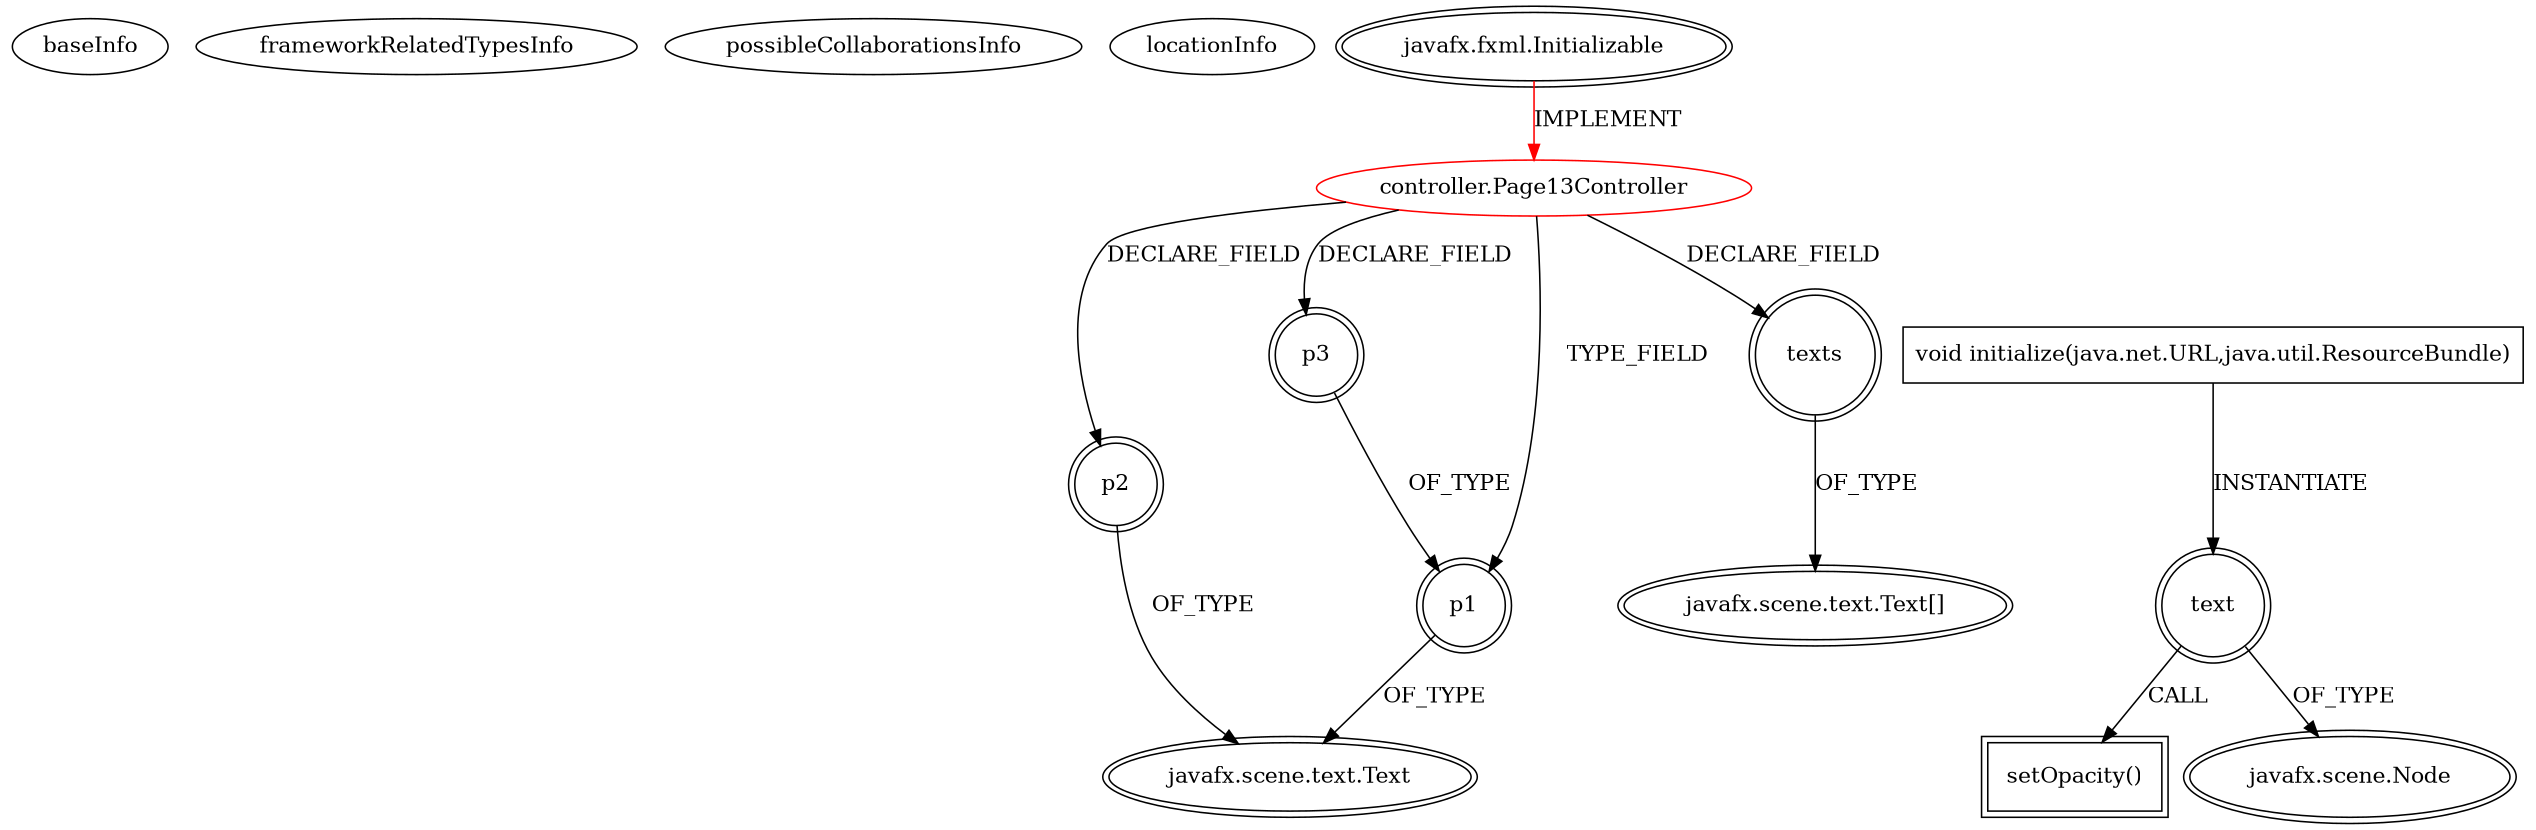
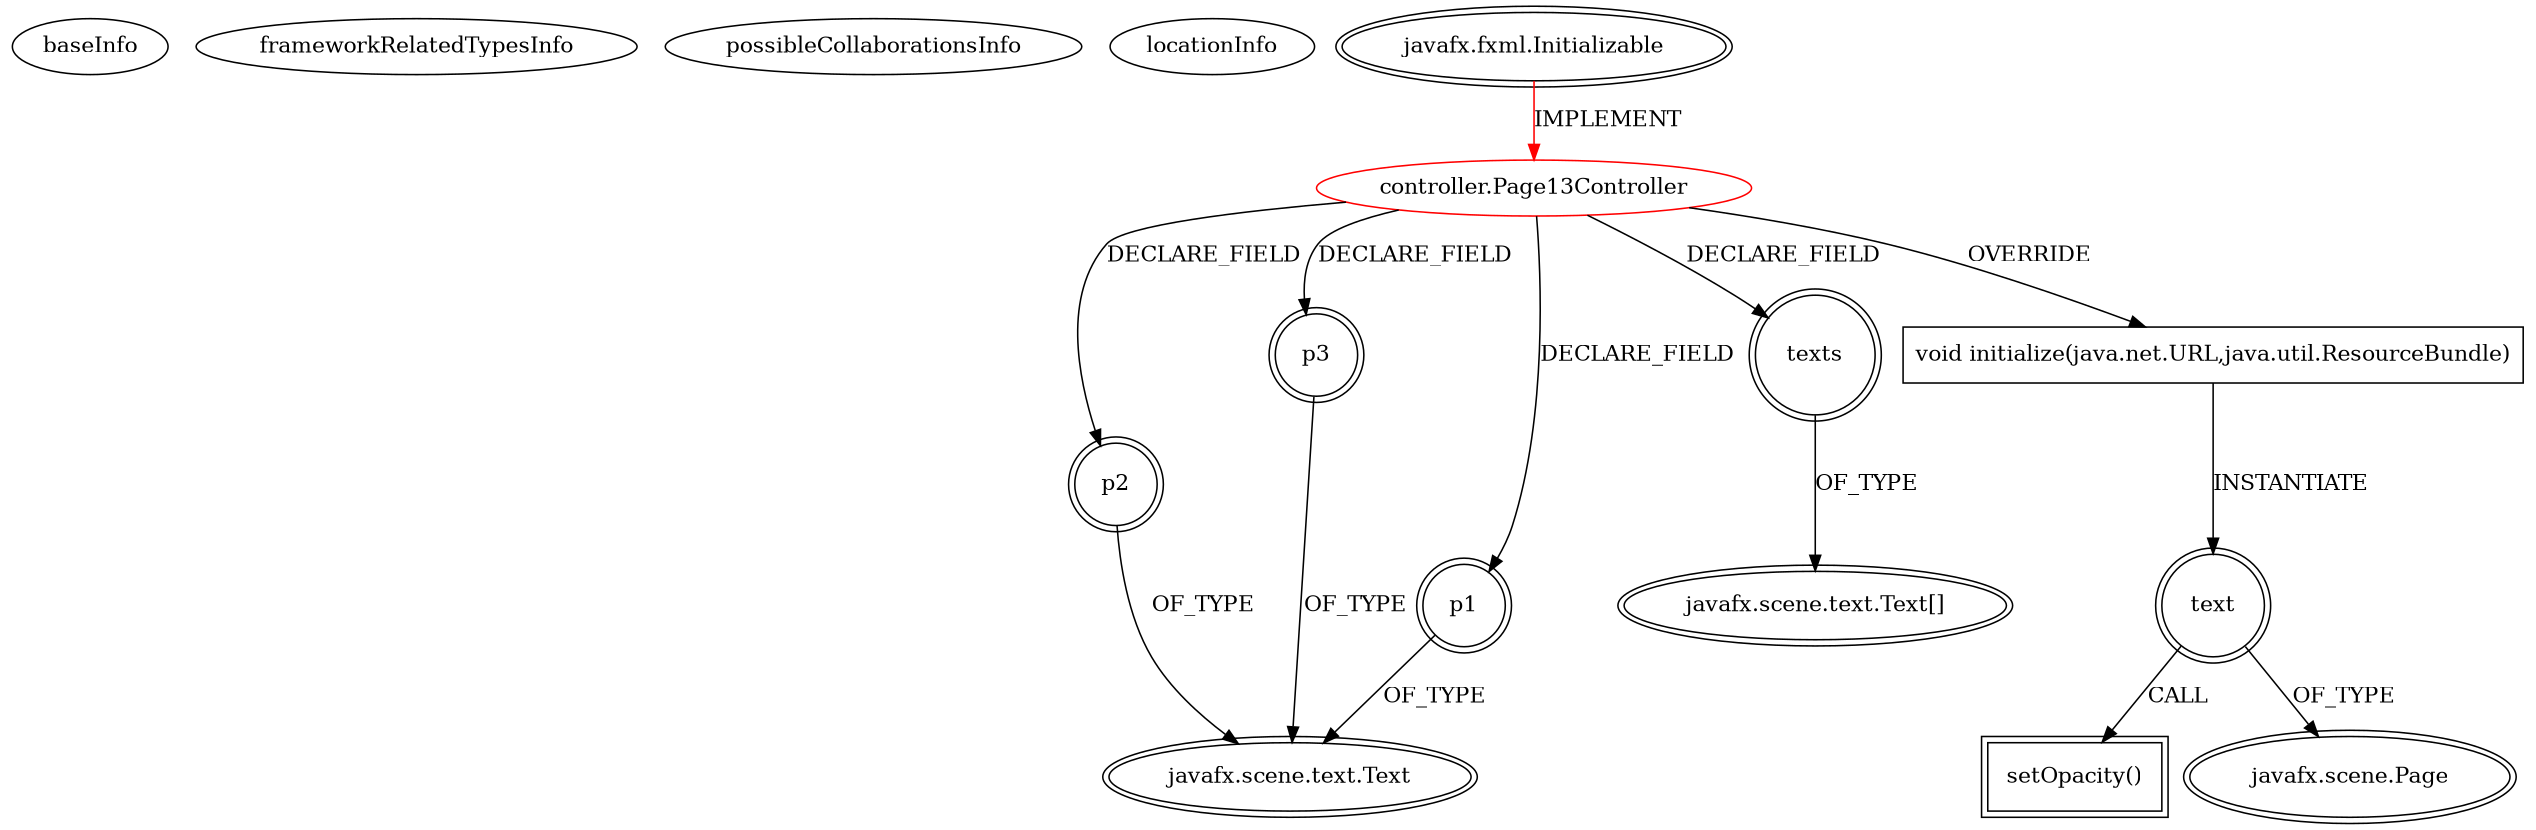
none -> (1914, 251)
(1637, 355) -> (1637, 355)
(1379, 477) -> (1304, 562)
(2350, 777) -> (2350, 777)
